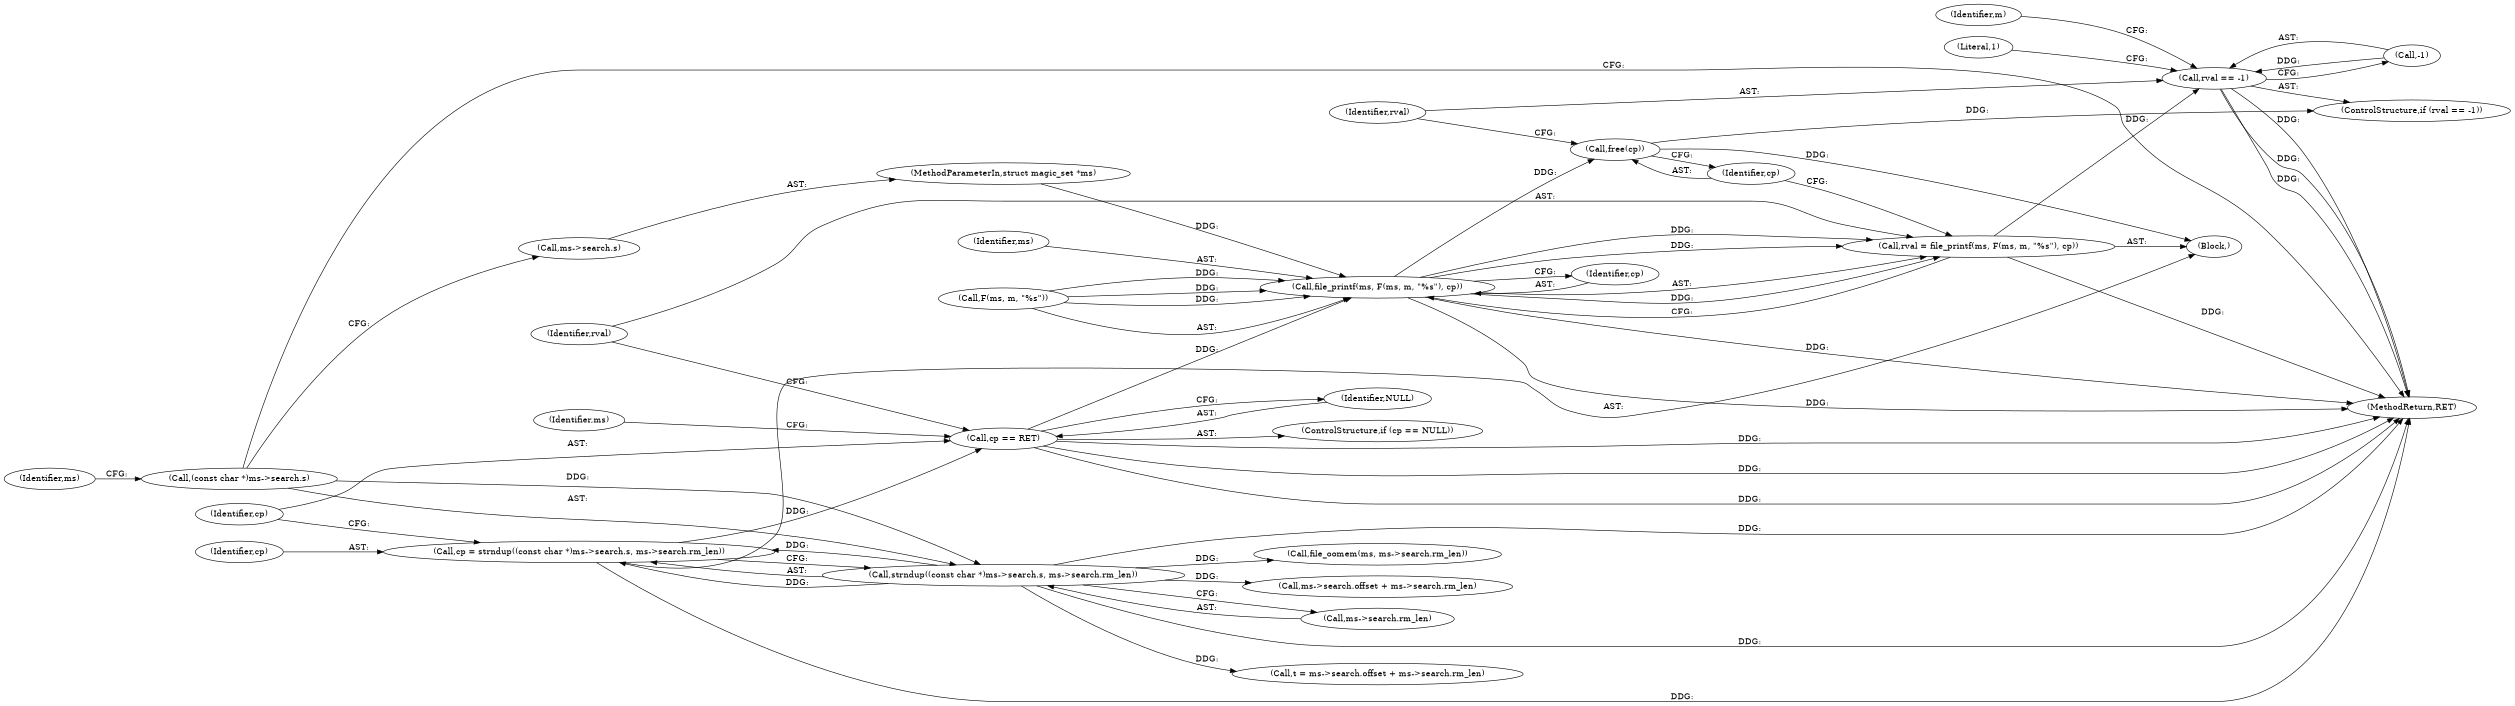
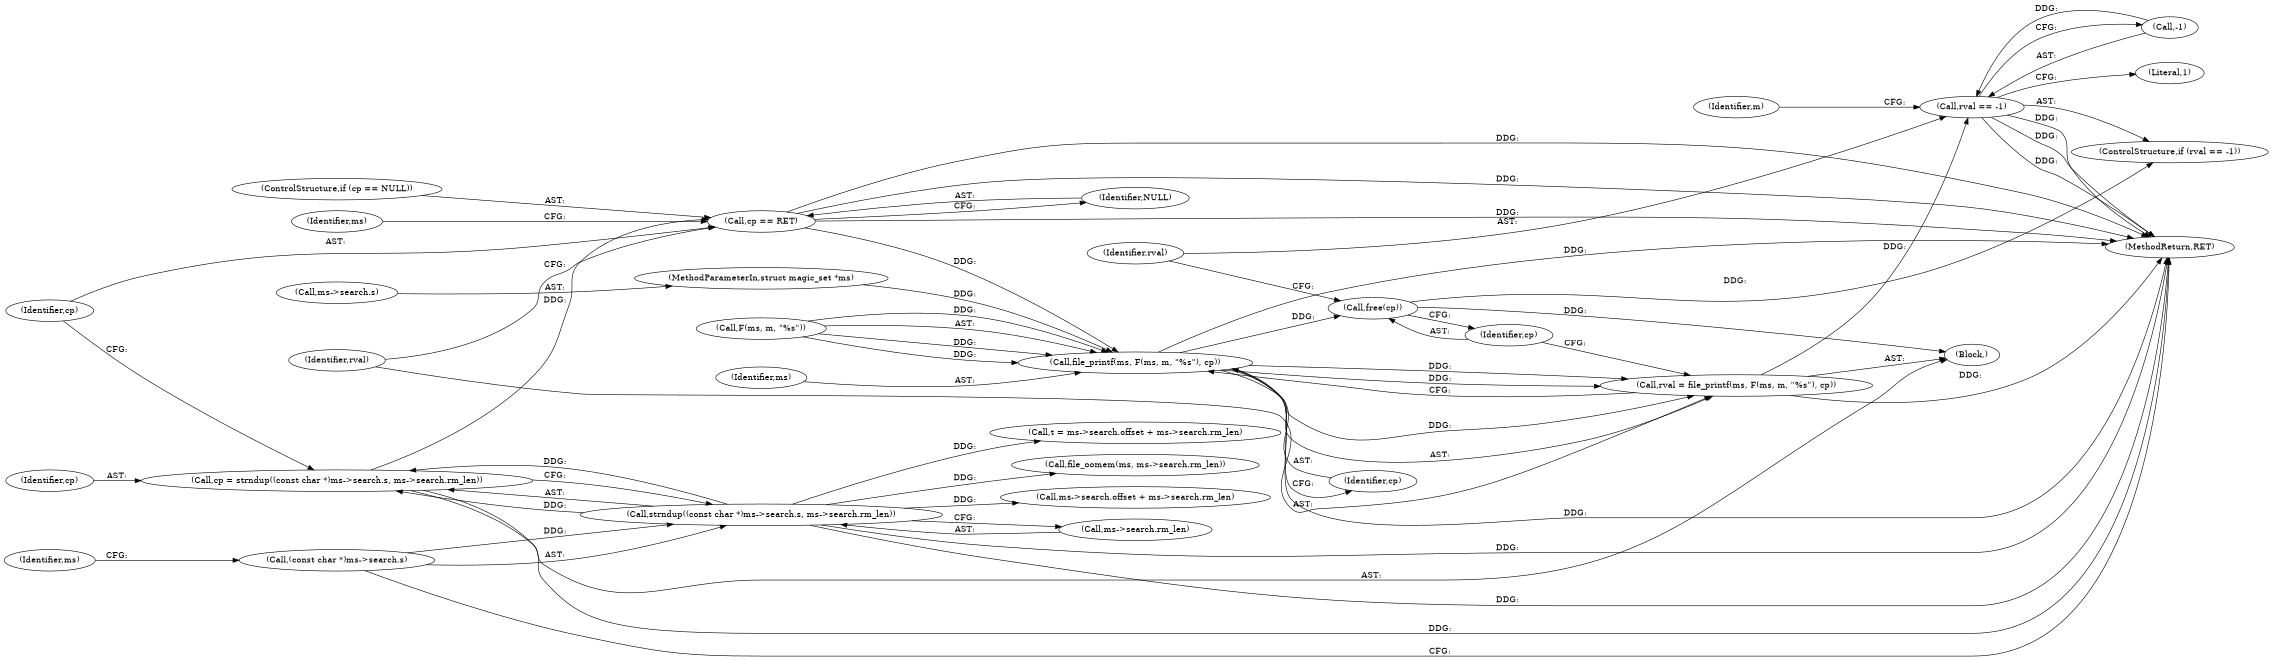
(2091, 58) -> (2062, 81)
(366, 331) -> none
(1168, 439) -> (563, 206)
